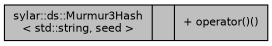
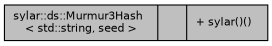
(221, 22) -> (224, 22)
